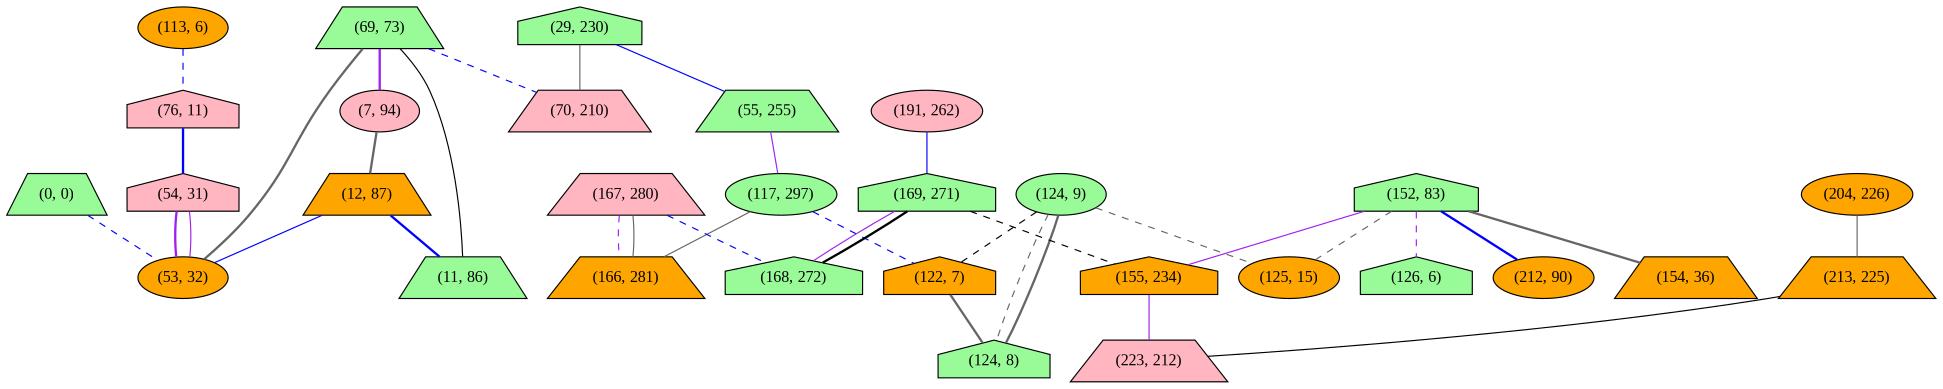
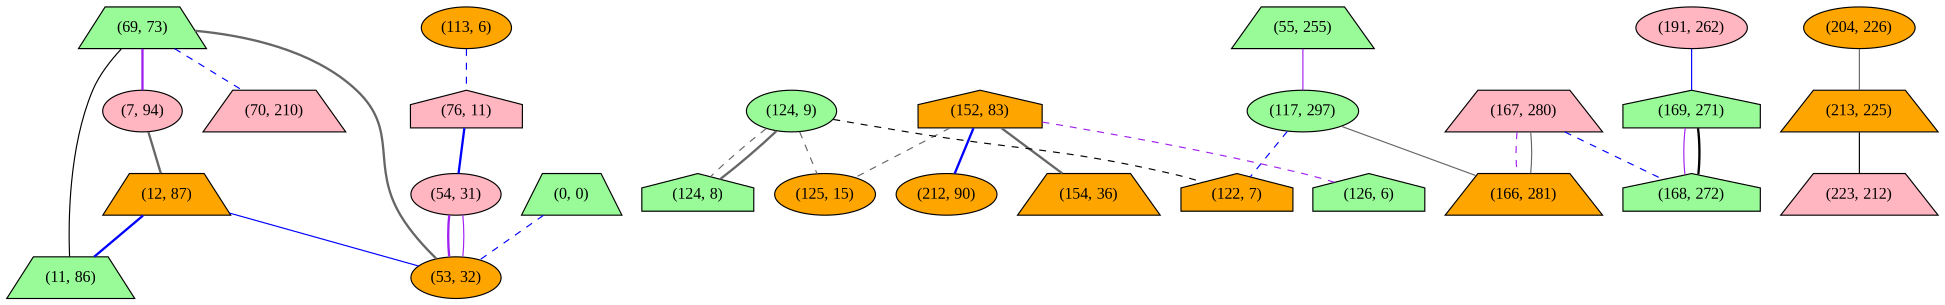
(580, 28) -> none
(183, 194) -> (456, 194)
(1416, 194) -> (980, 111)
(1149, 278) -> none
(966, 319) -> none
